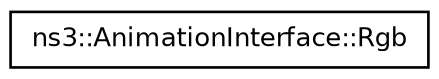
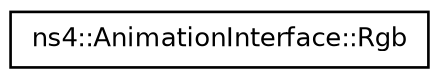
(219, 40) -> (219, 40)
